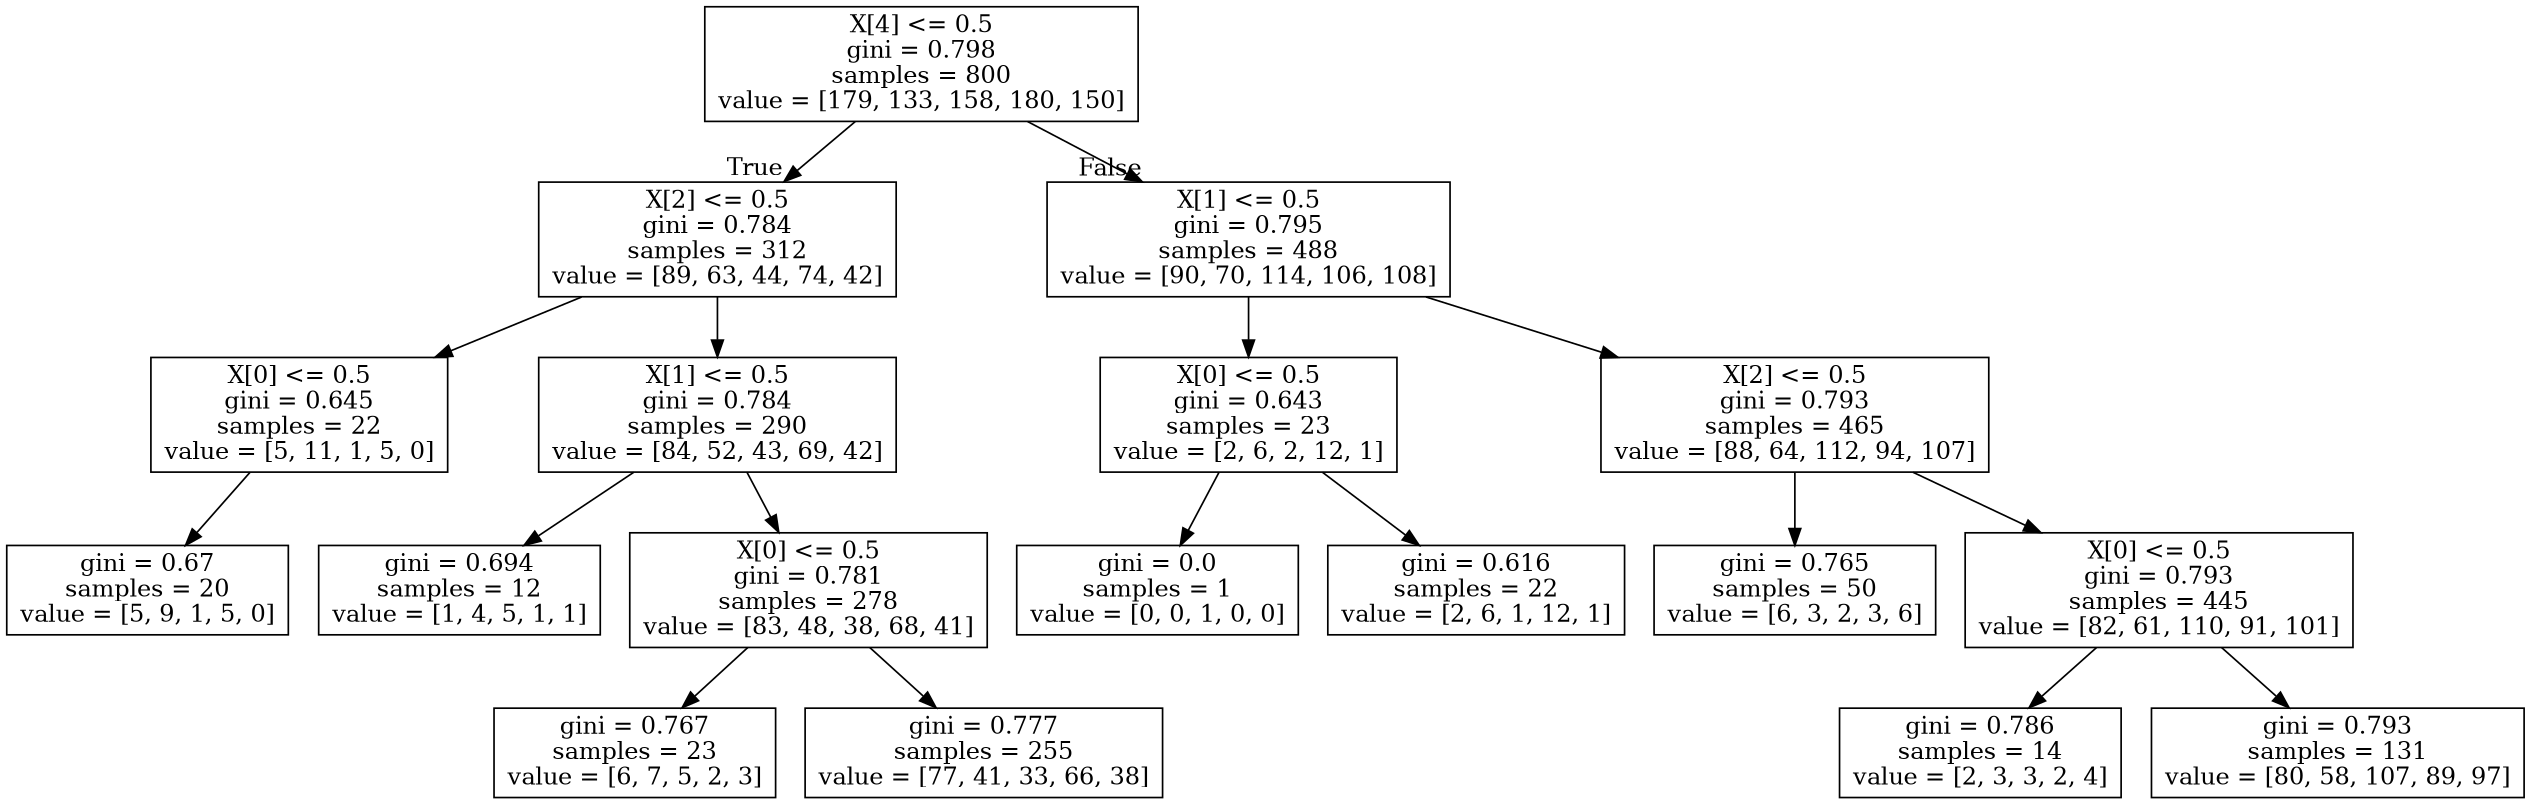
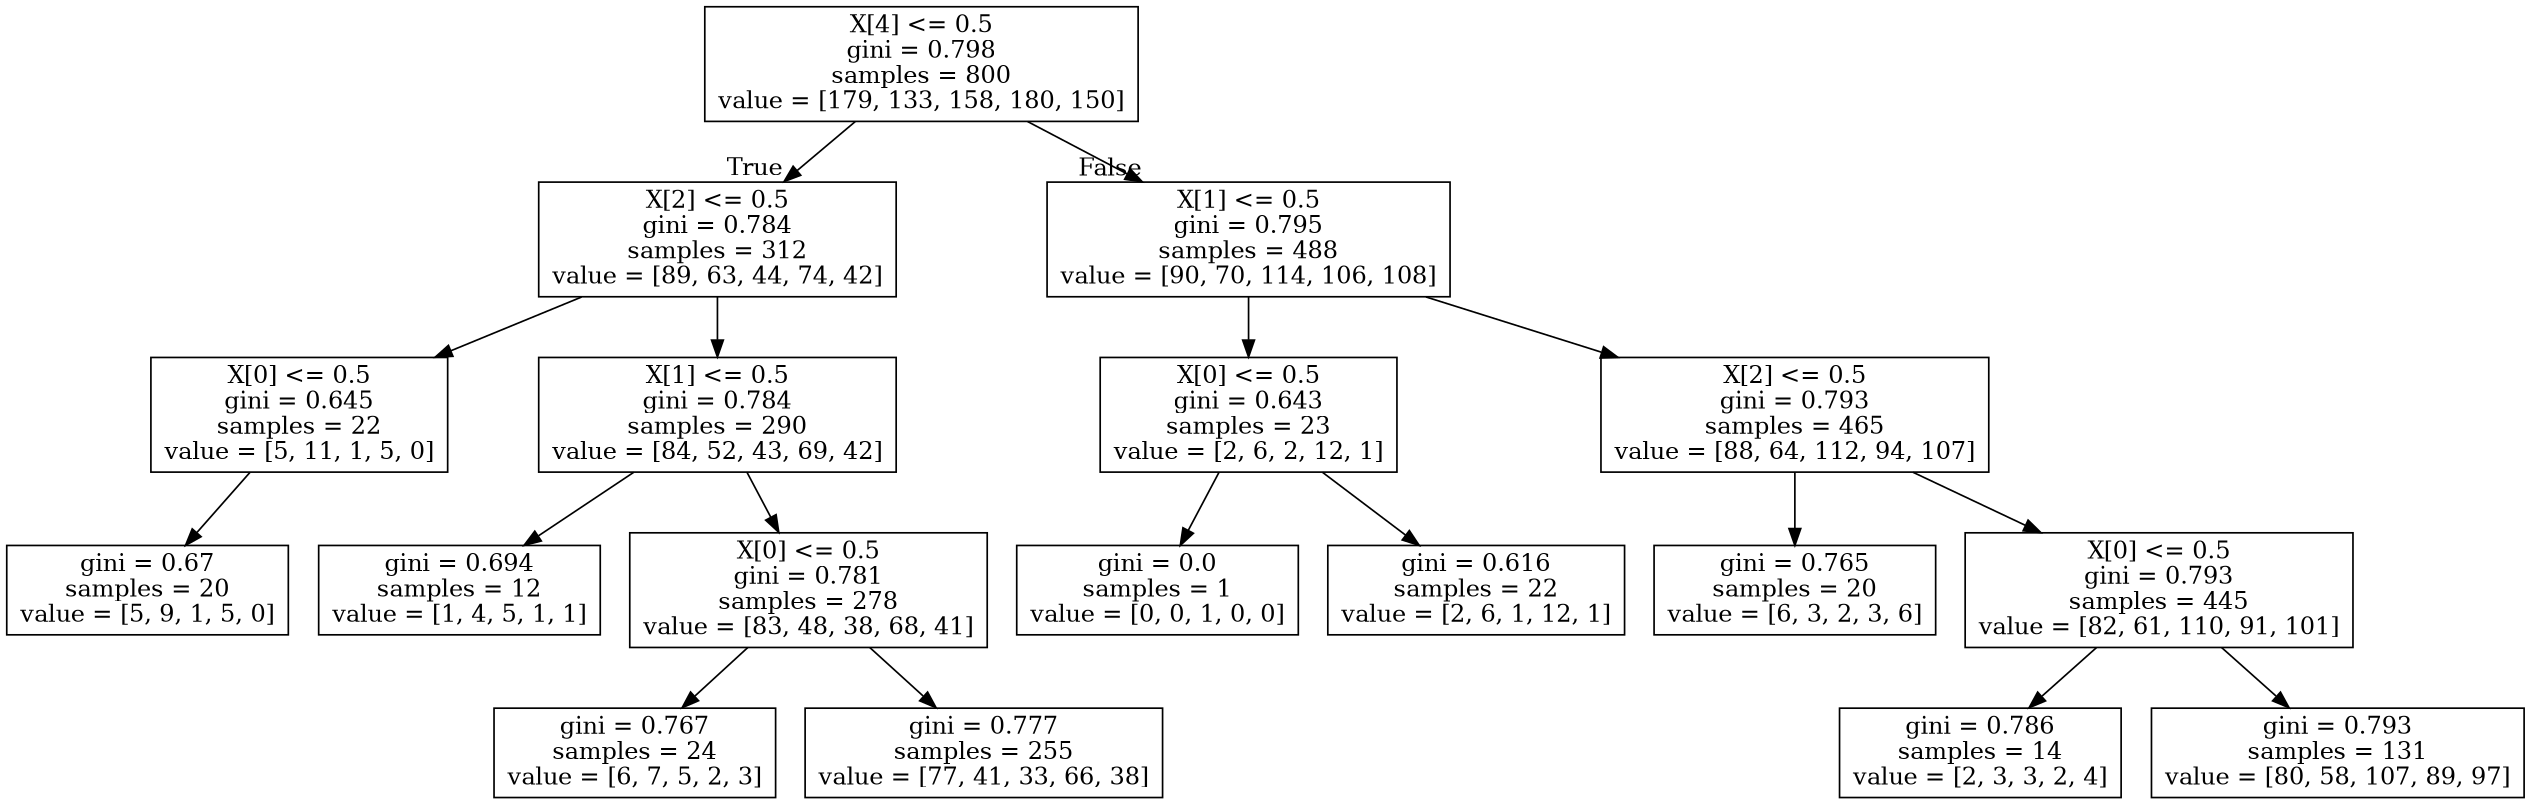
(1795, 590) -> (1795, 590)
(635, 753) -> (635, 753)
